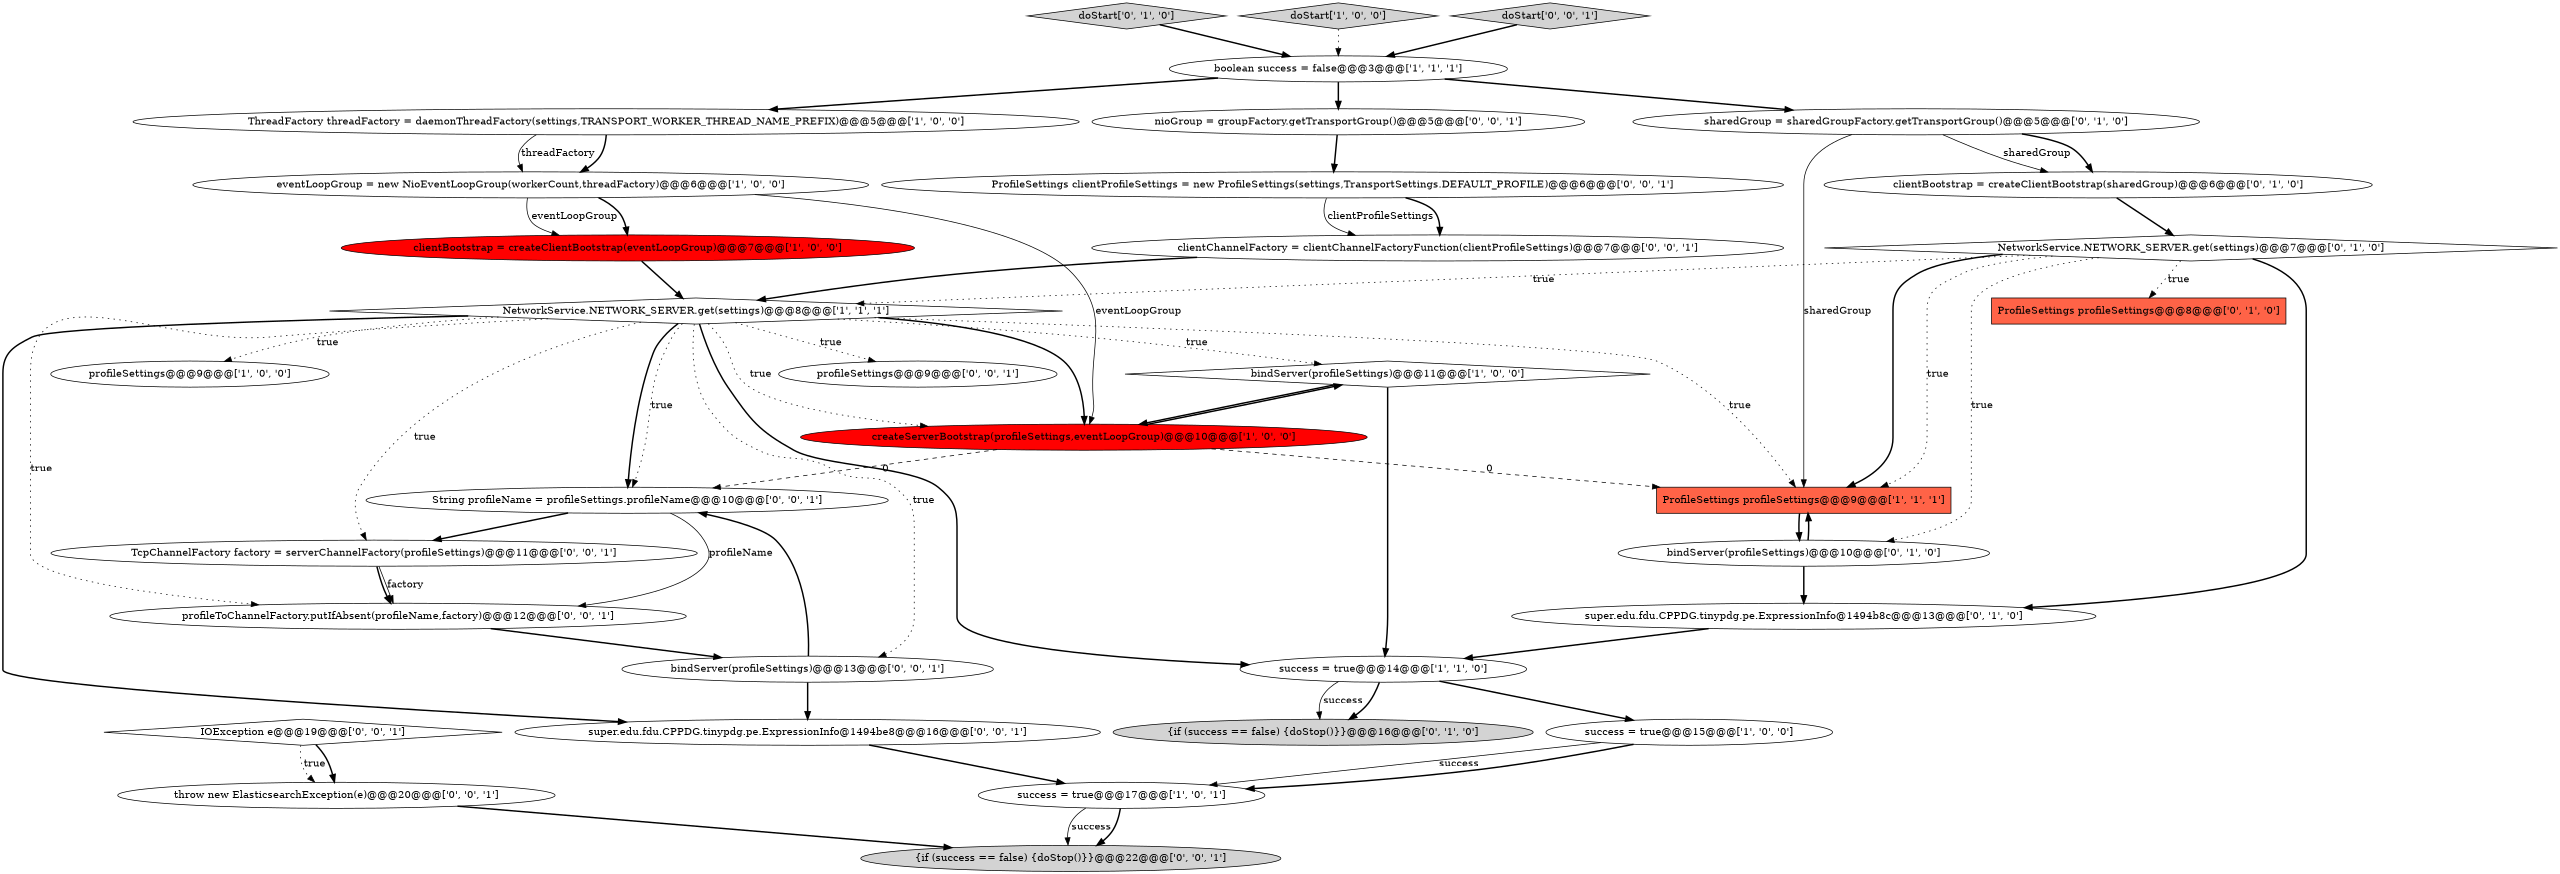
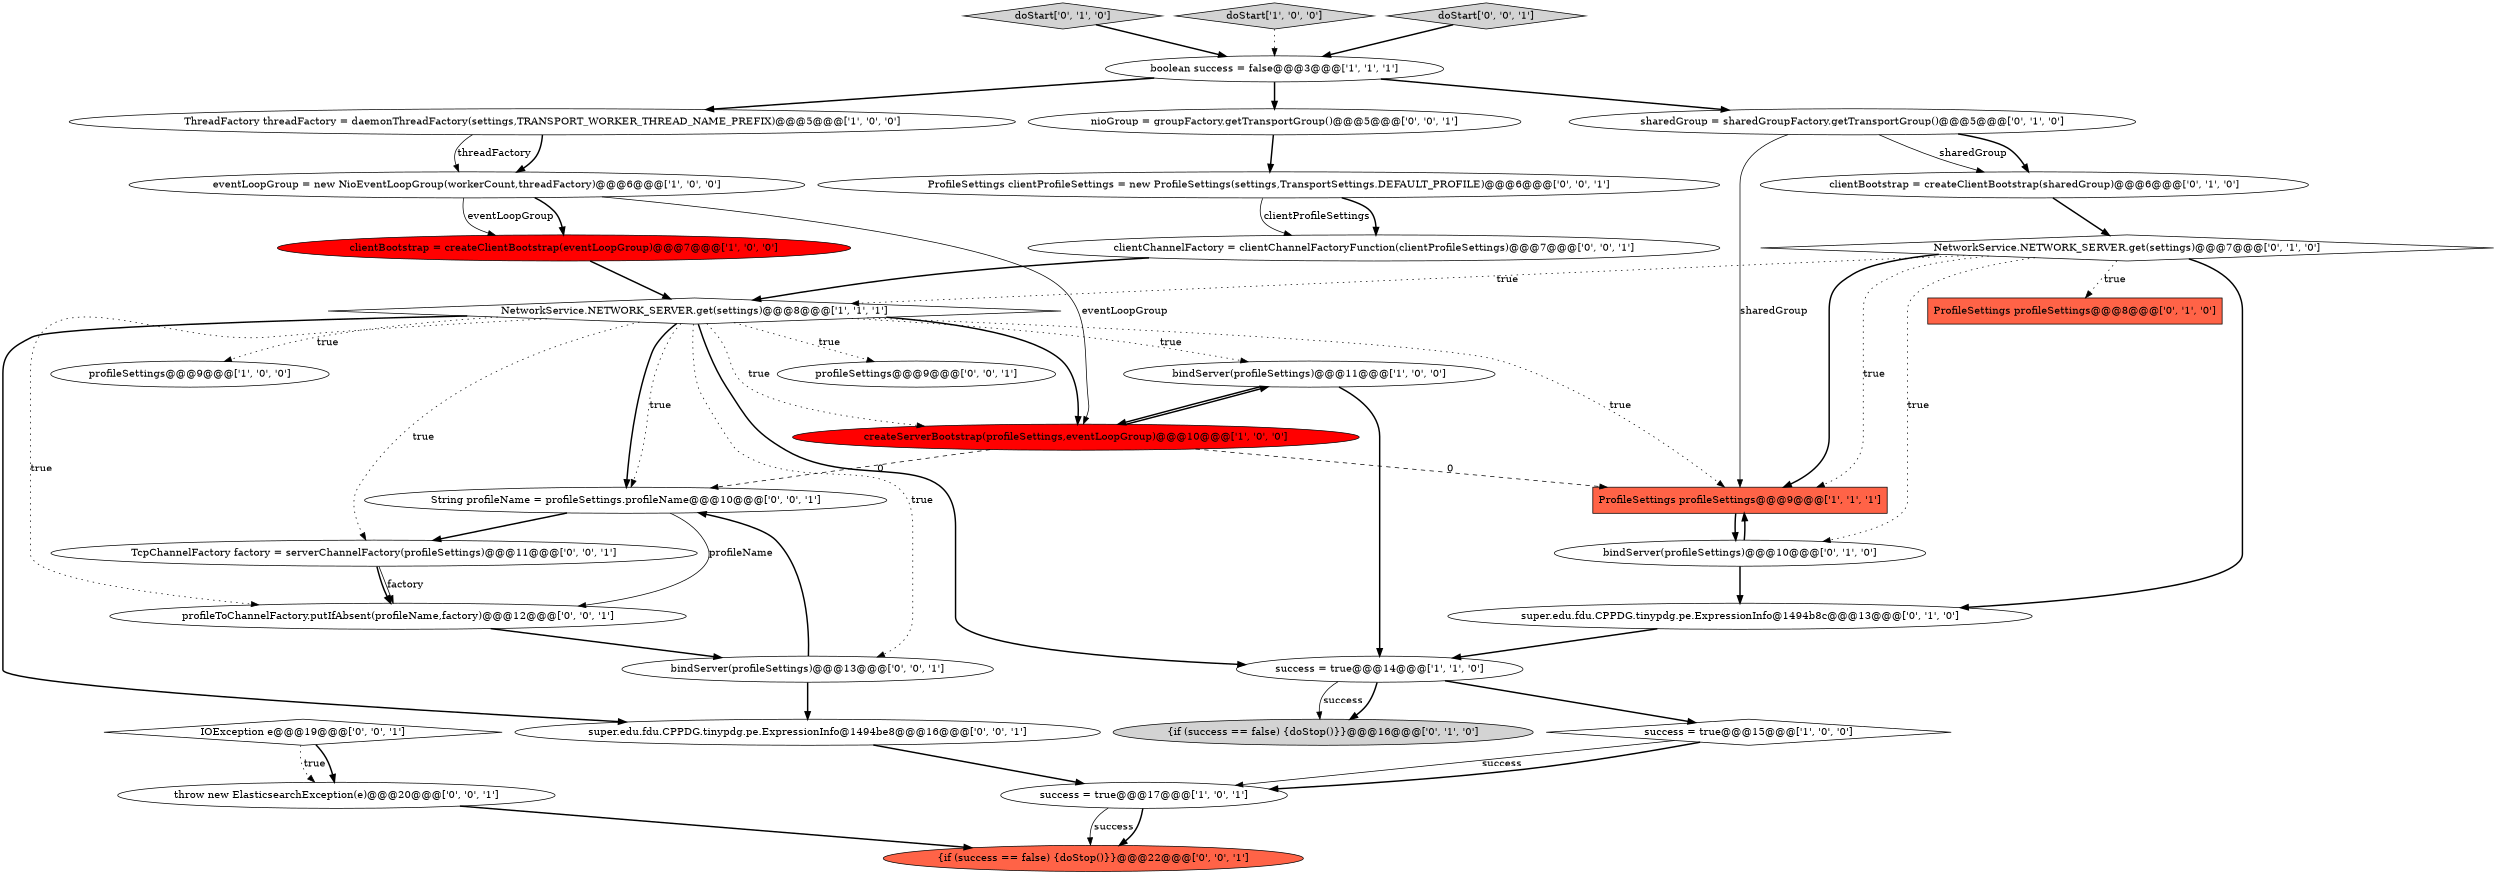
(1388, 374) -> (1309, 374)
(1689, 732) -> (1749, 732)
(1071, 858) -> (1093, 858)
